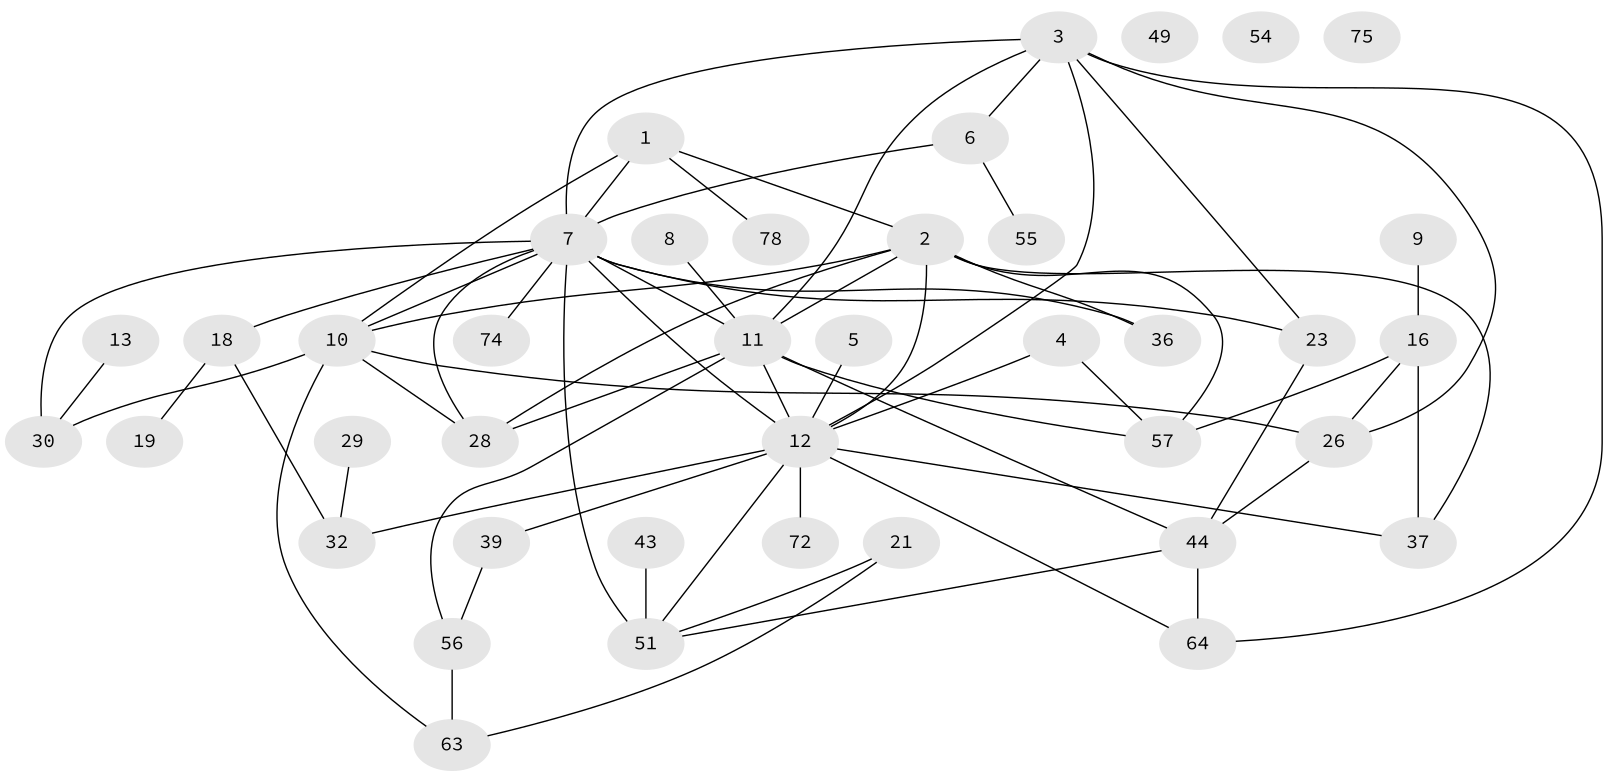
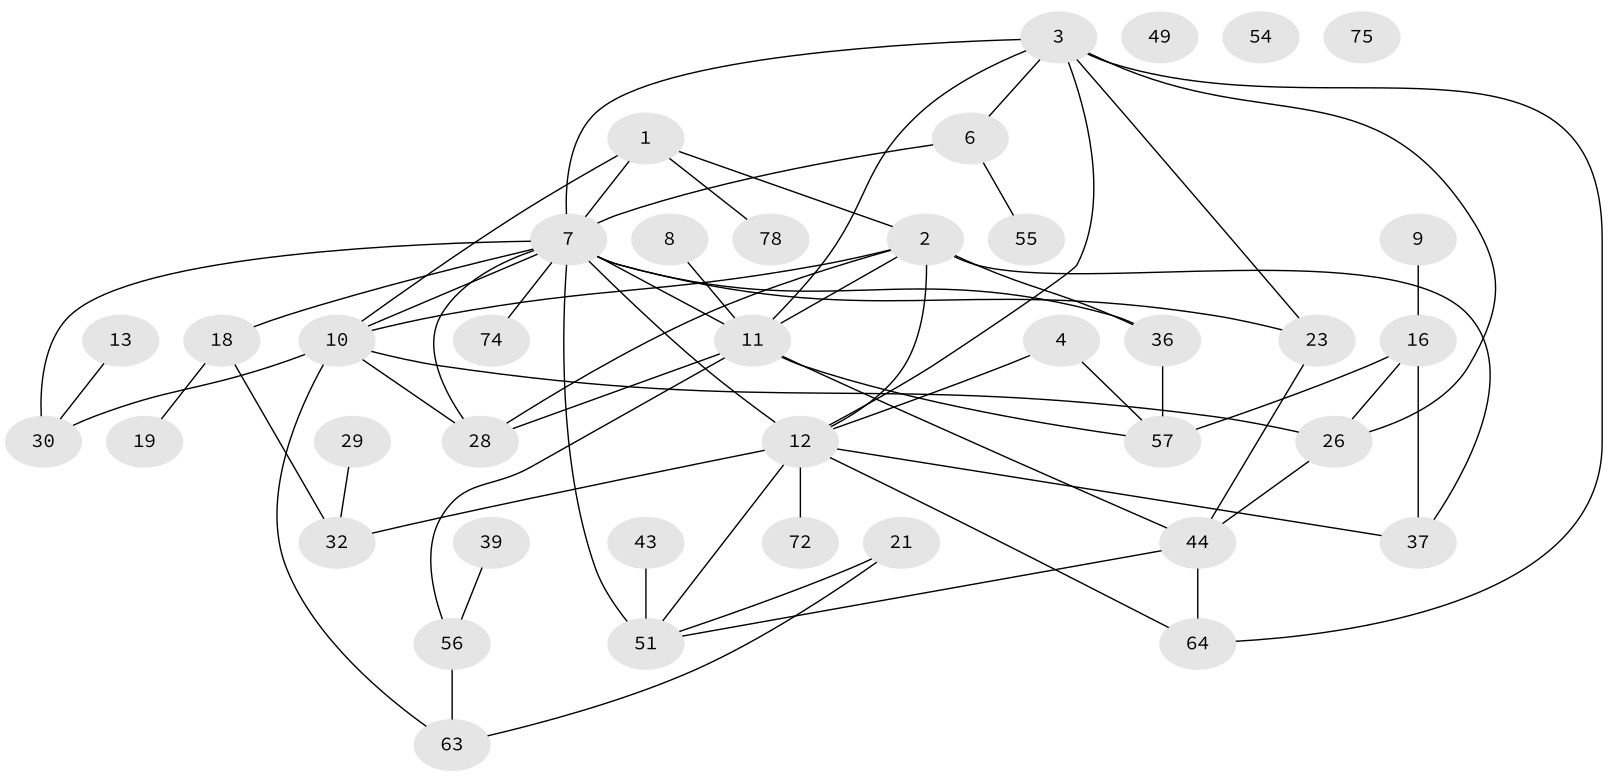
(1175, 284) -> (1163, 391)
(854, 341) -> none
(773, 383) -> none
(646, 492) -> none
